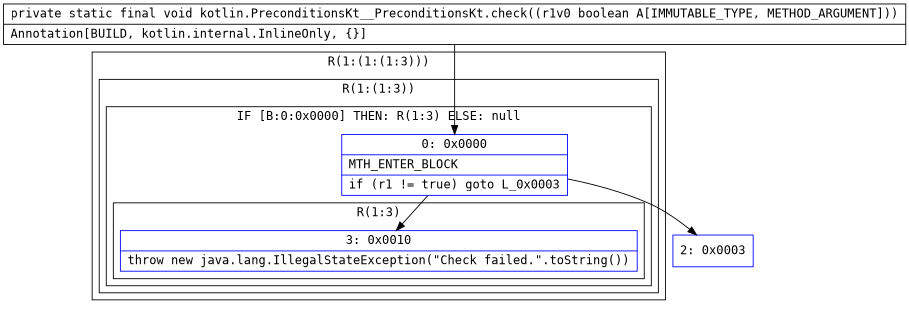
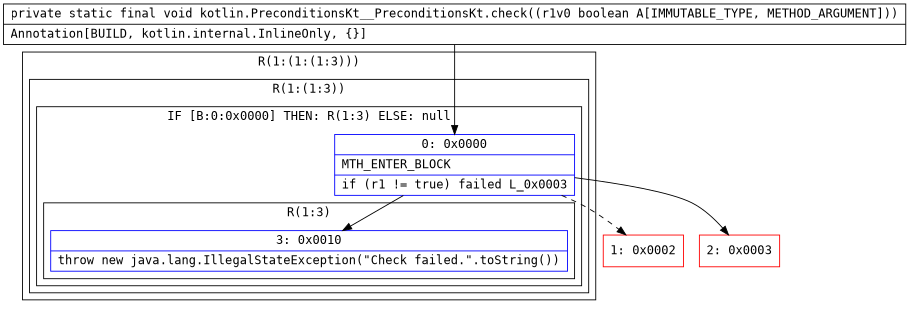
(455, 185) -> (455, 185)
none -> (643, 251)
(713, 251) -> (740, 251)
